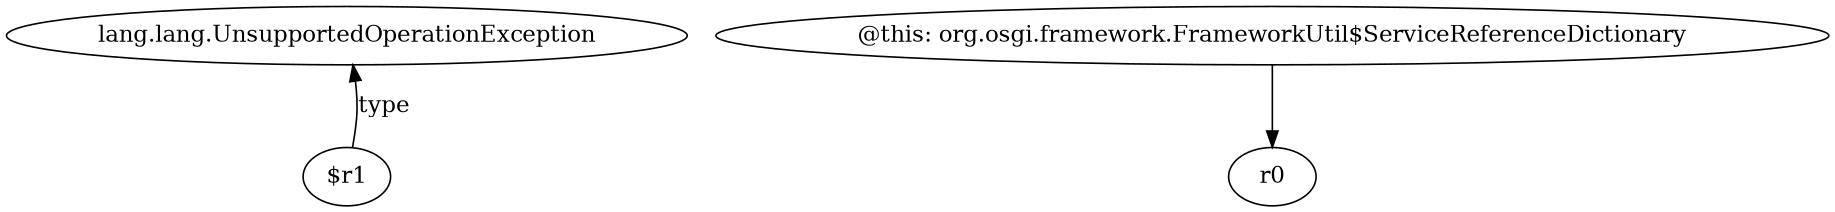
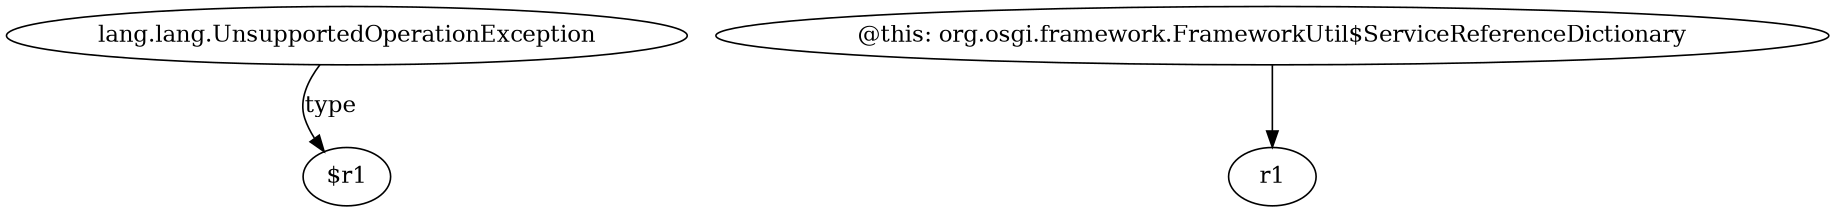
(357, 114) -> (303, 101)
(1272, 177) -> (1272, 177)
